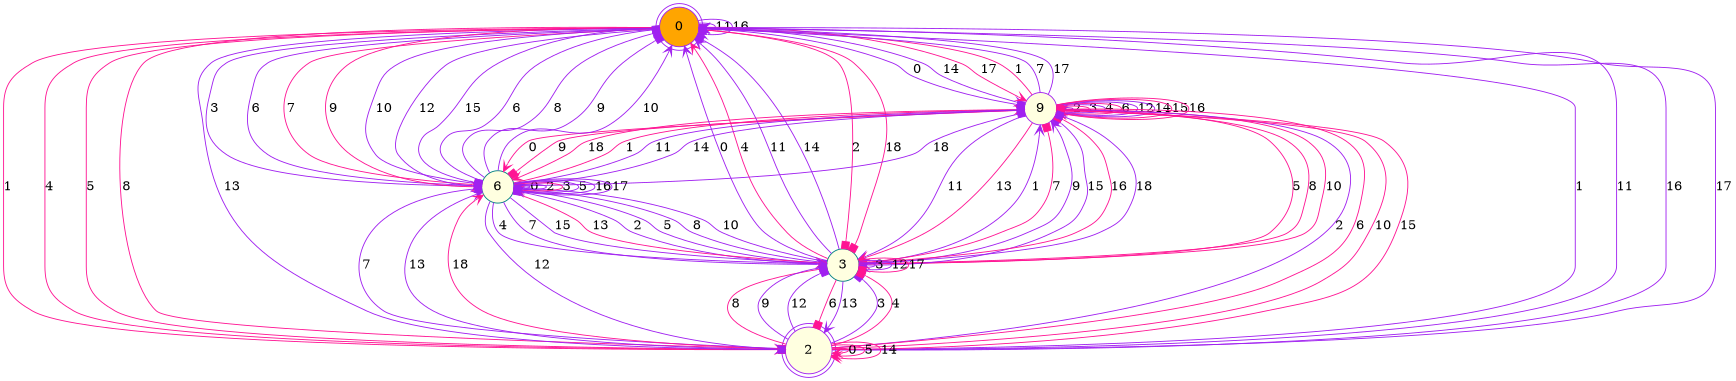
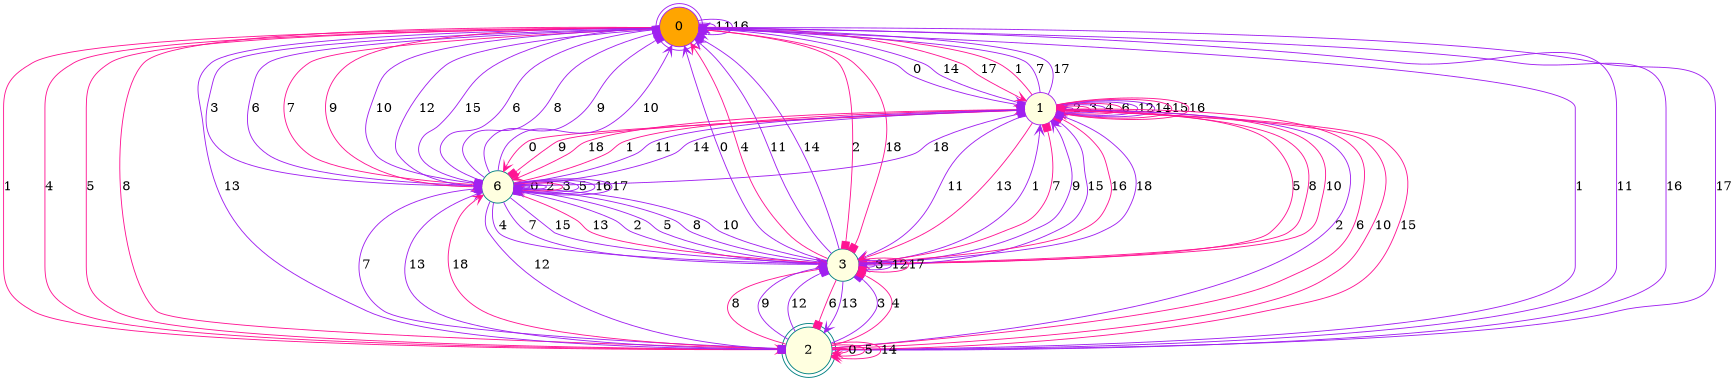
(1041, 109) -> (1041, 109)
(604, 315) -> (604, 315)
(809, 350) -> (809, 350)
